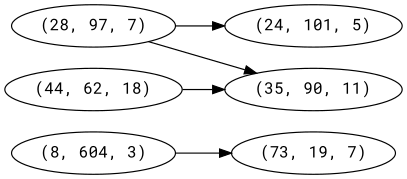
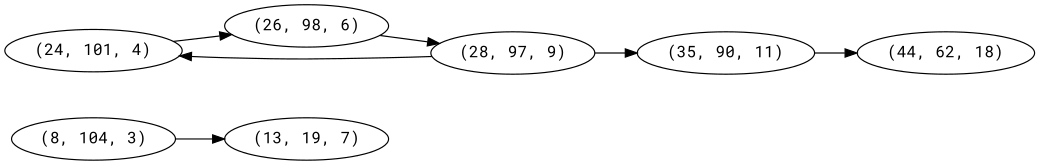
(94, 26) -> (513, 53)
none -> (307, 26)
(314, 26) -> (94, 51)
(197, 90) -> (830, 53)
(94, 153) -> (94, 139)
(314, 153) -> (307, 139)
